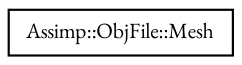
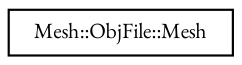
(121, 33) -> (121, 33)
